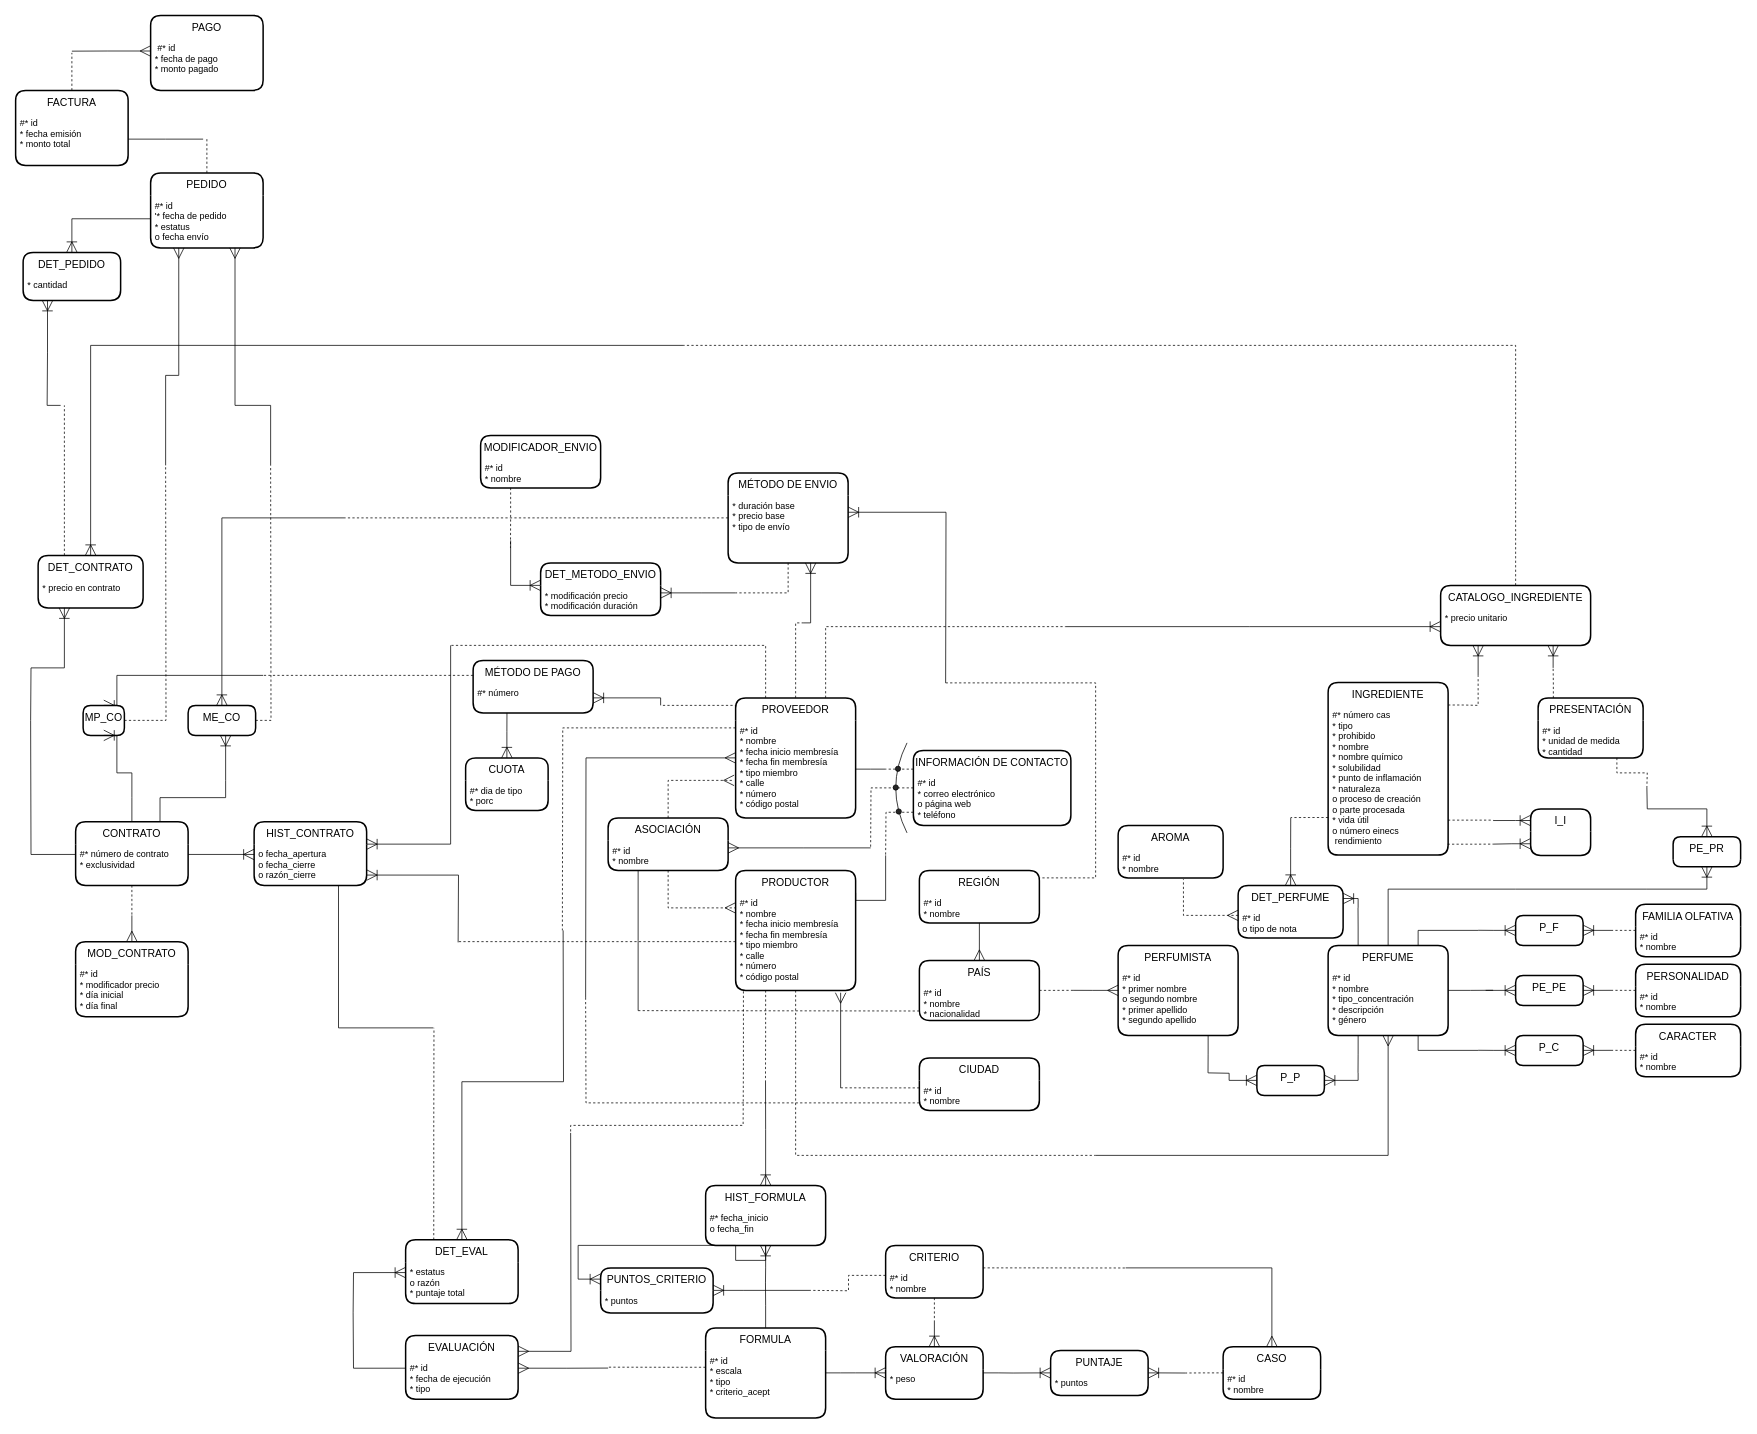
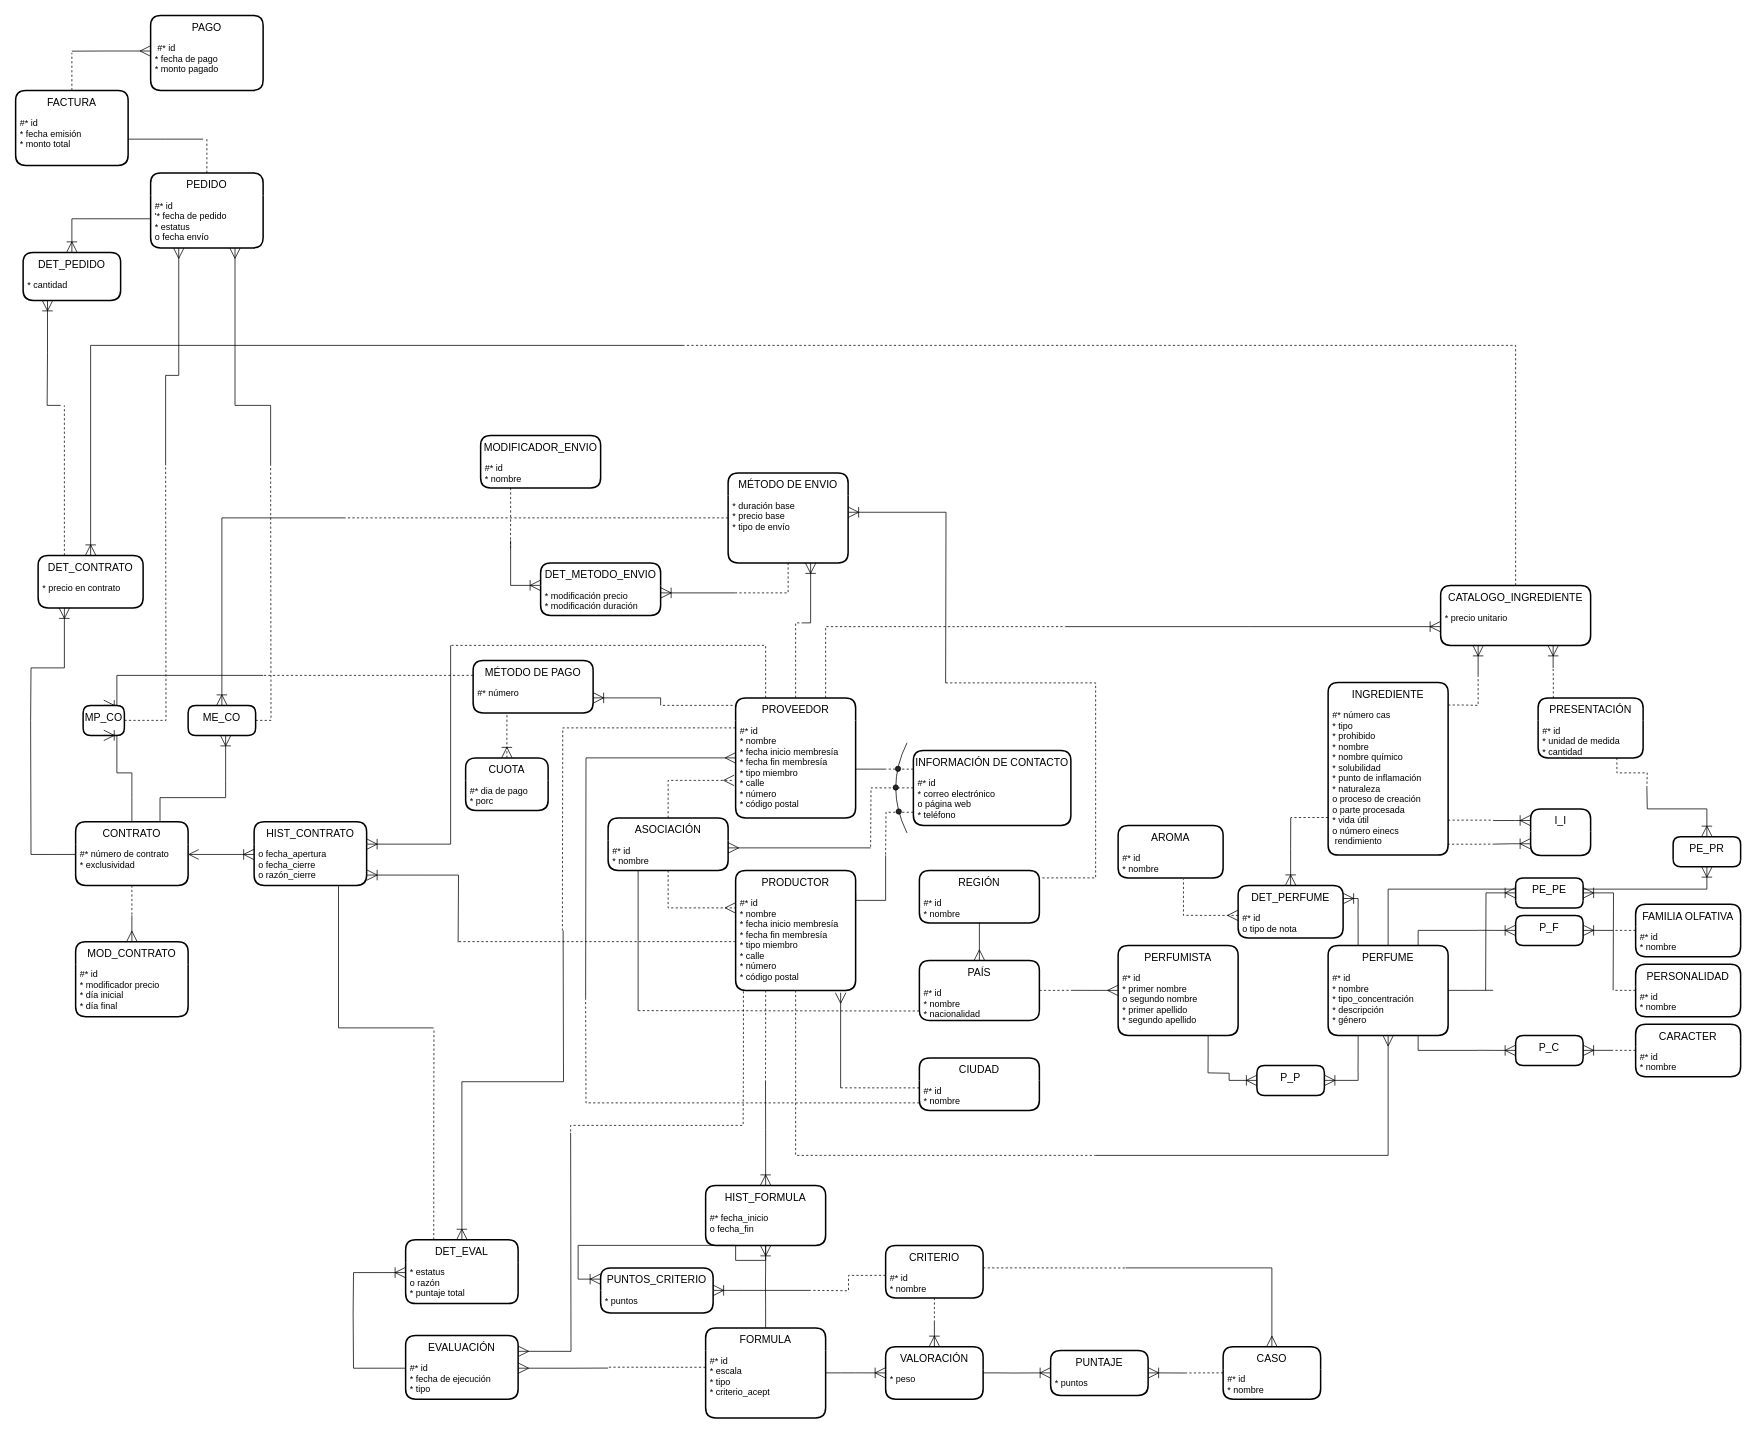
(507, 736) -> (507, 736)
(499, 791) -> (500, 791)
(192, 854) -> (193, 854)
(1549, 990) -> (1549, 893)
